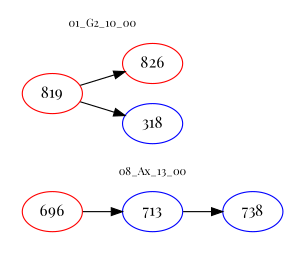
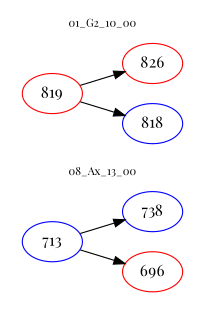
(153, 124) -> (153, 124)
(97, 212) -> (97, 255)
